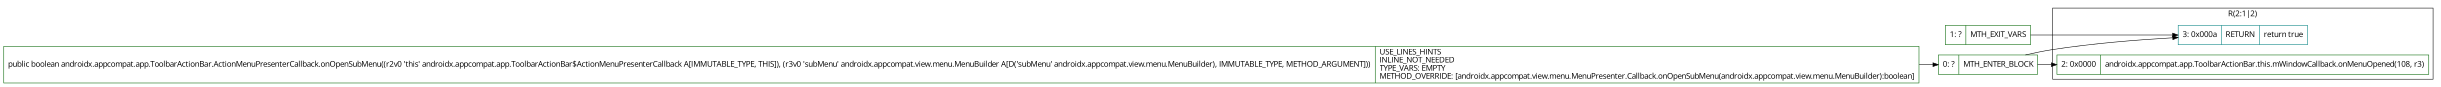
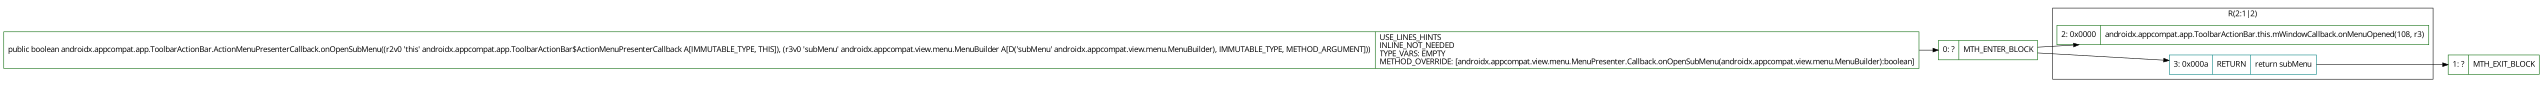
(1998, 35) -> (2504, 64)
(2102, 35) -> (2380, 65)
(2284, 35) -> (2284, 64)
